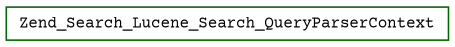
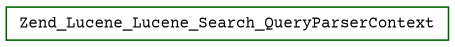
(227, 24) -> (227, 24)
